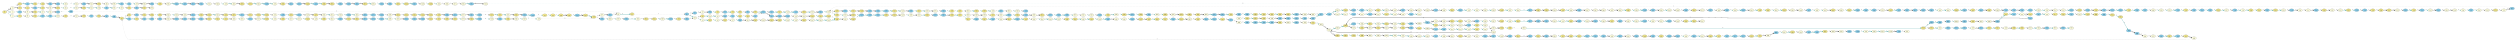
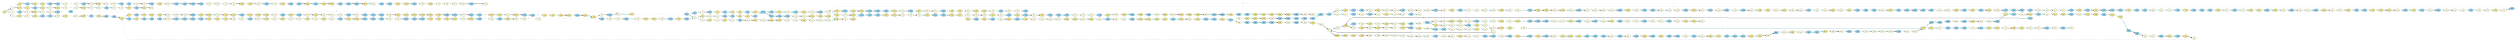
(1620, 10) -> (1620, 10)
none -> (1915, 32)
